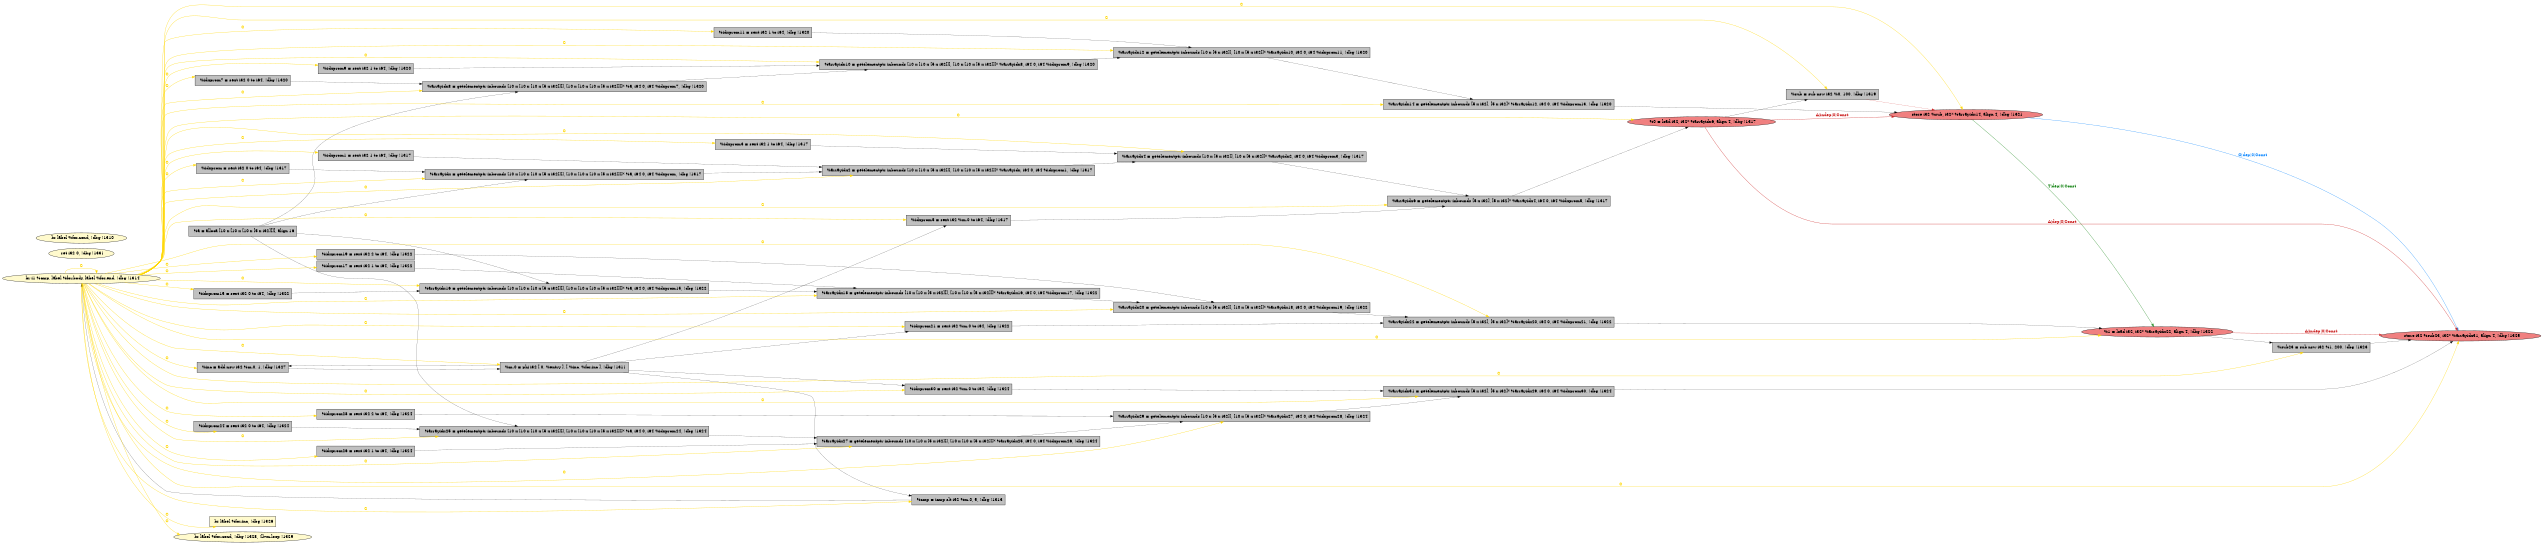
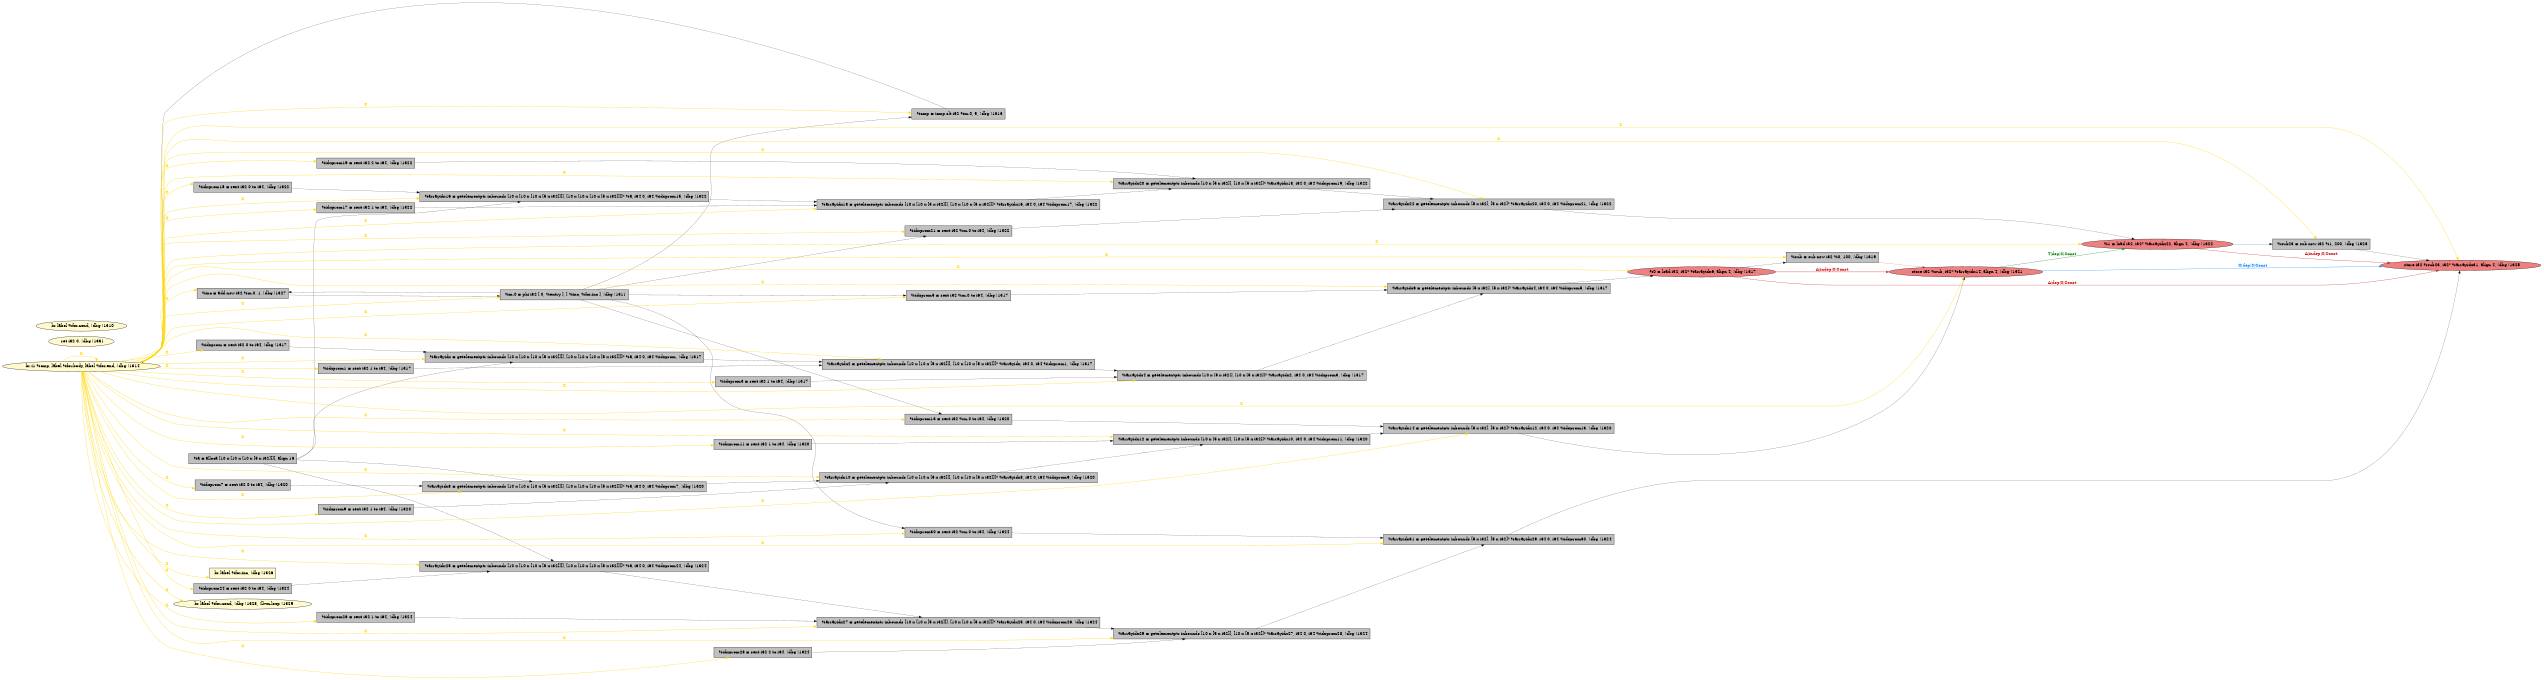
none -> (958, 419)
